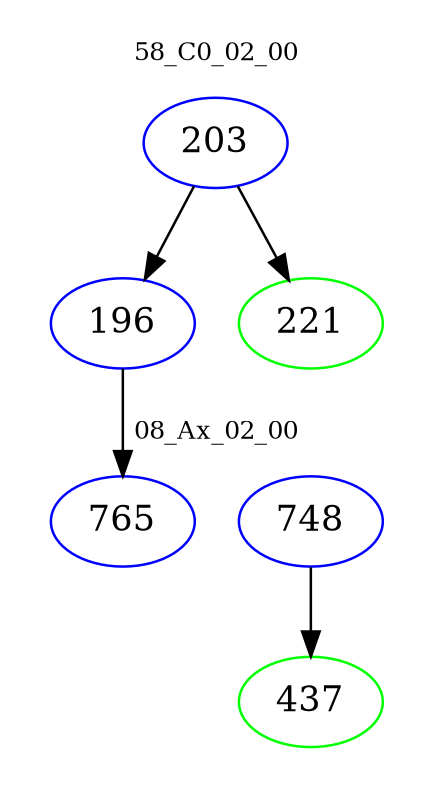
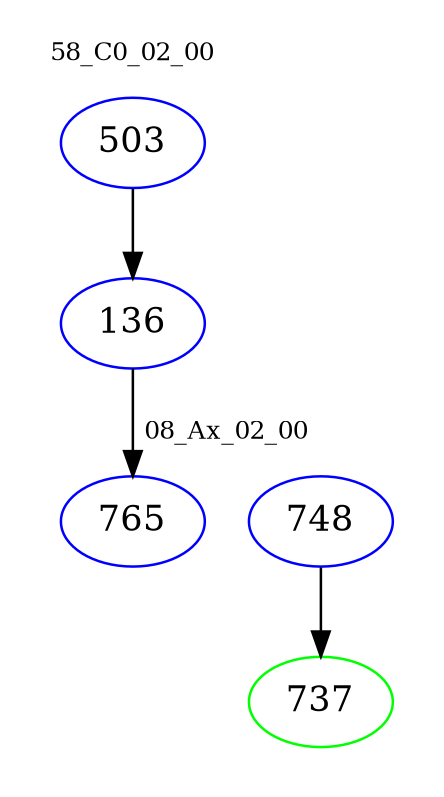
(216, 143) -> (133, 143)
(123, 323) -> (133, 323)
(311, 323) -> none
(311, 702) -> (321, 702)
